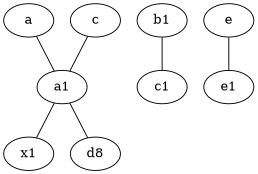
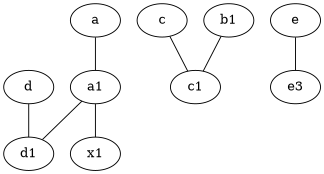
(79, 54) -> (179, 54)
none -> (29, 87)
(229, 87) -> (296, 87)
(95, 154) -> (29, 154)
